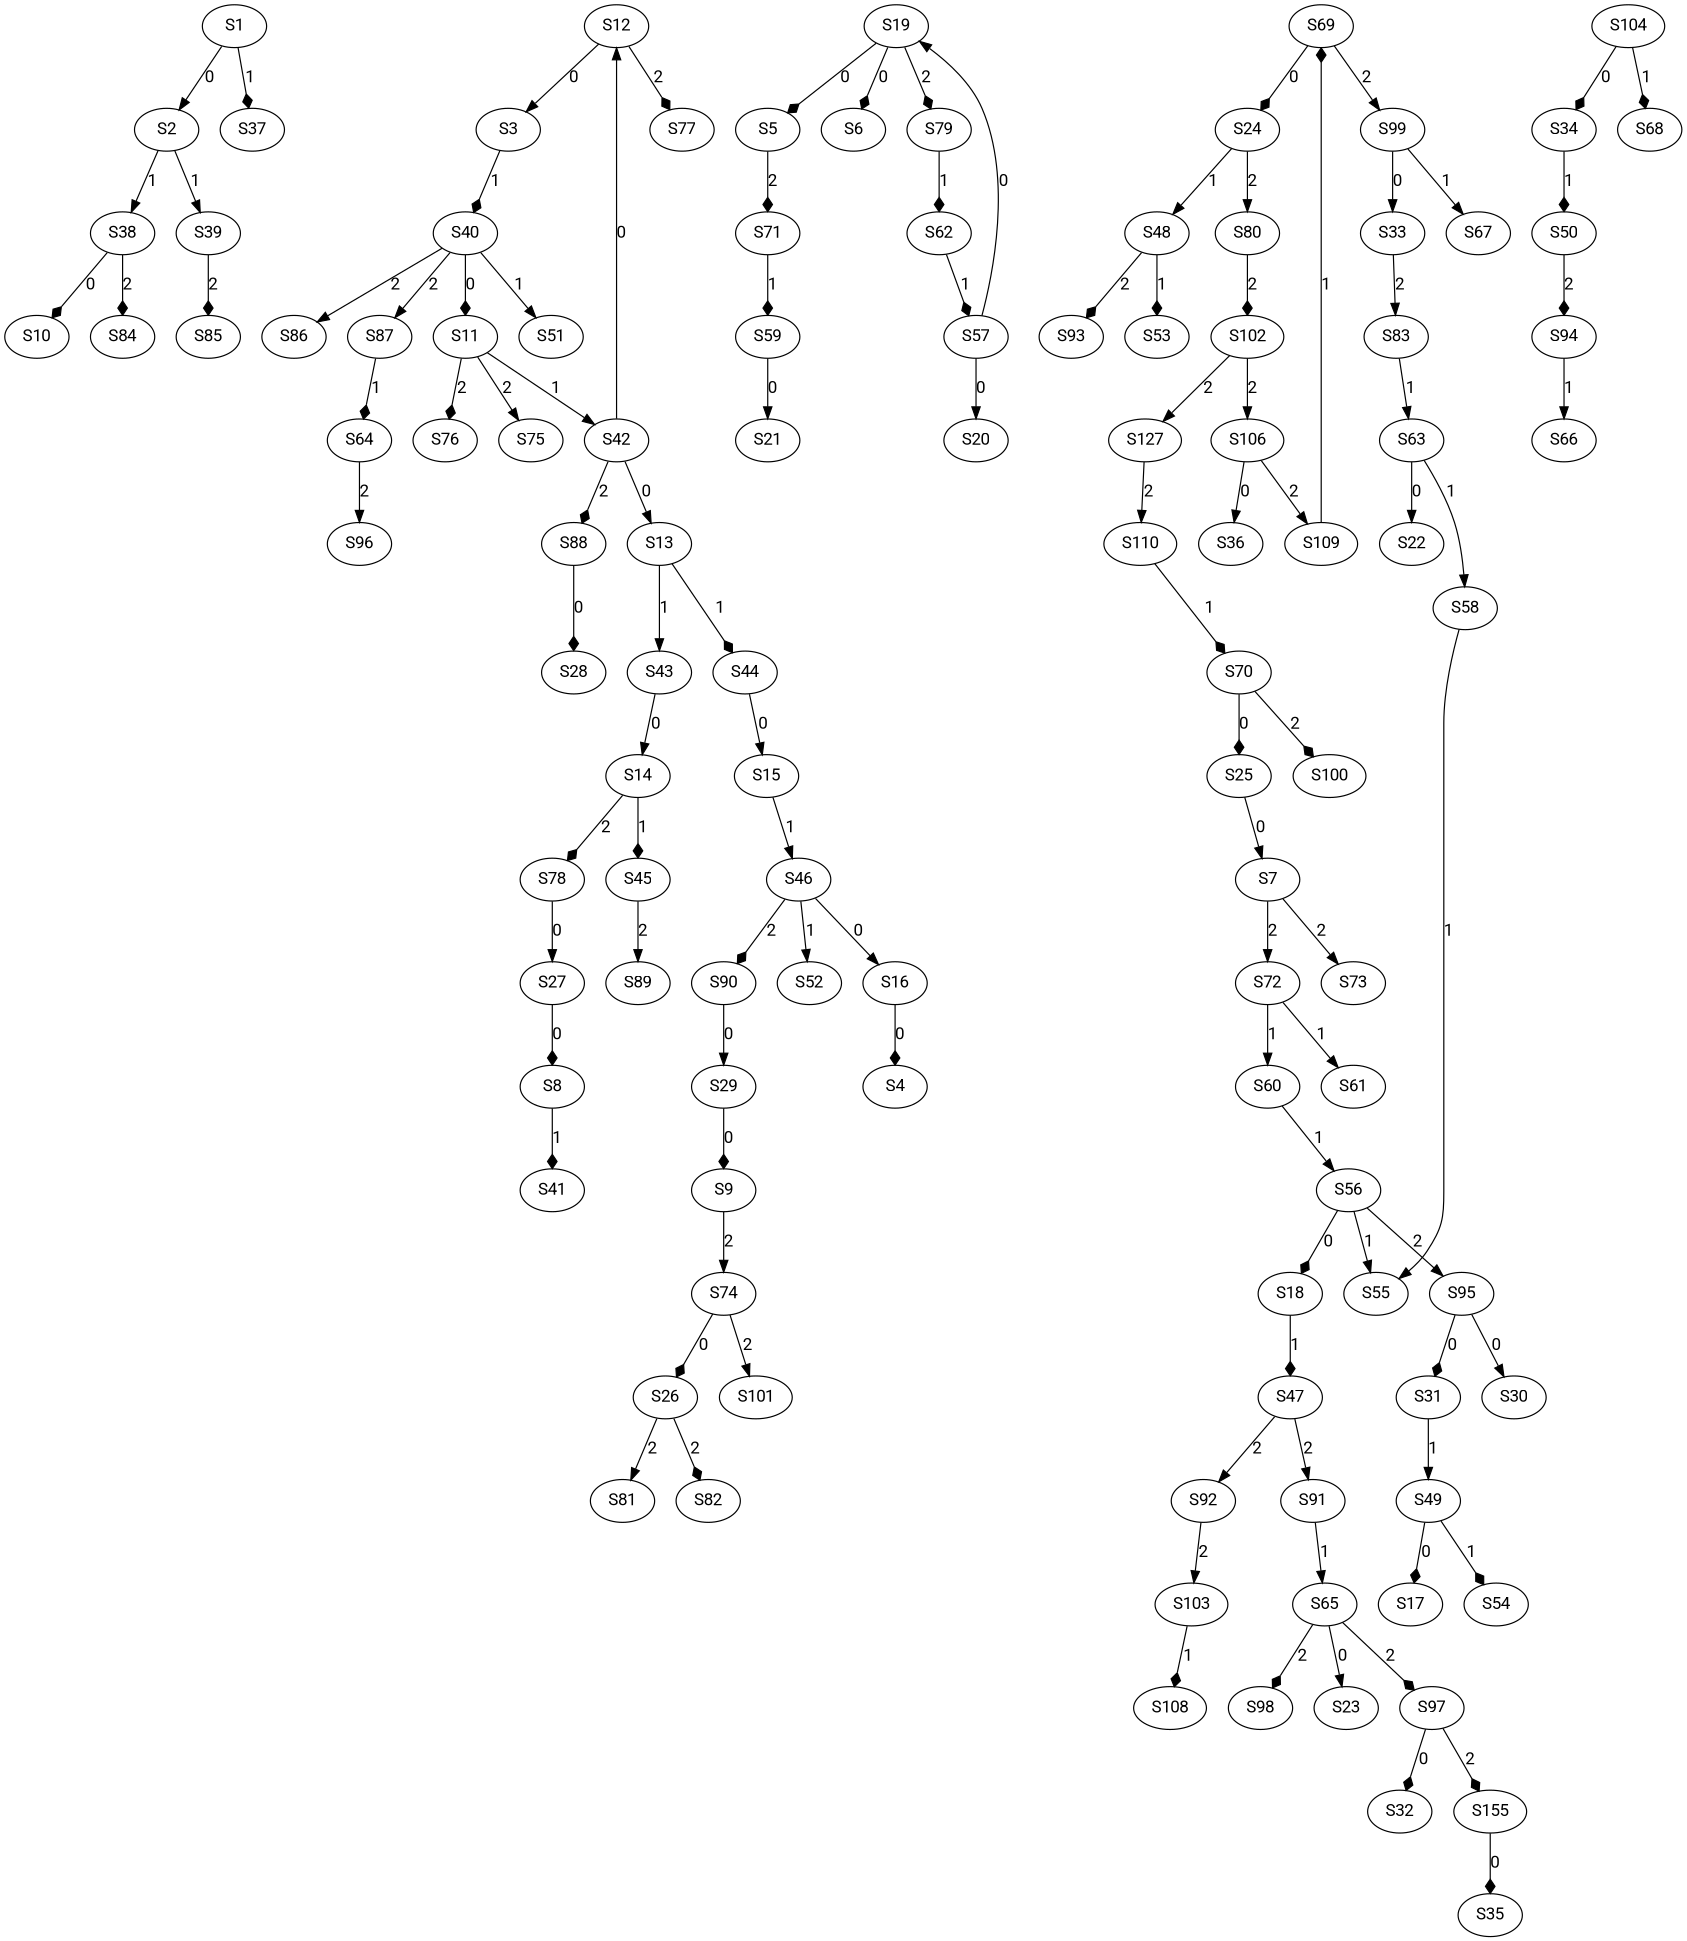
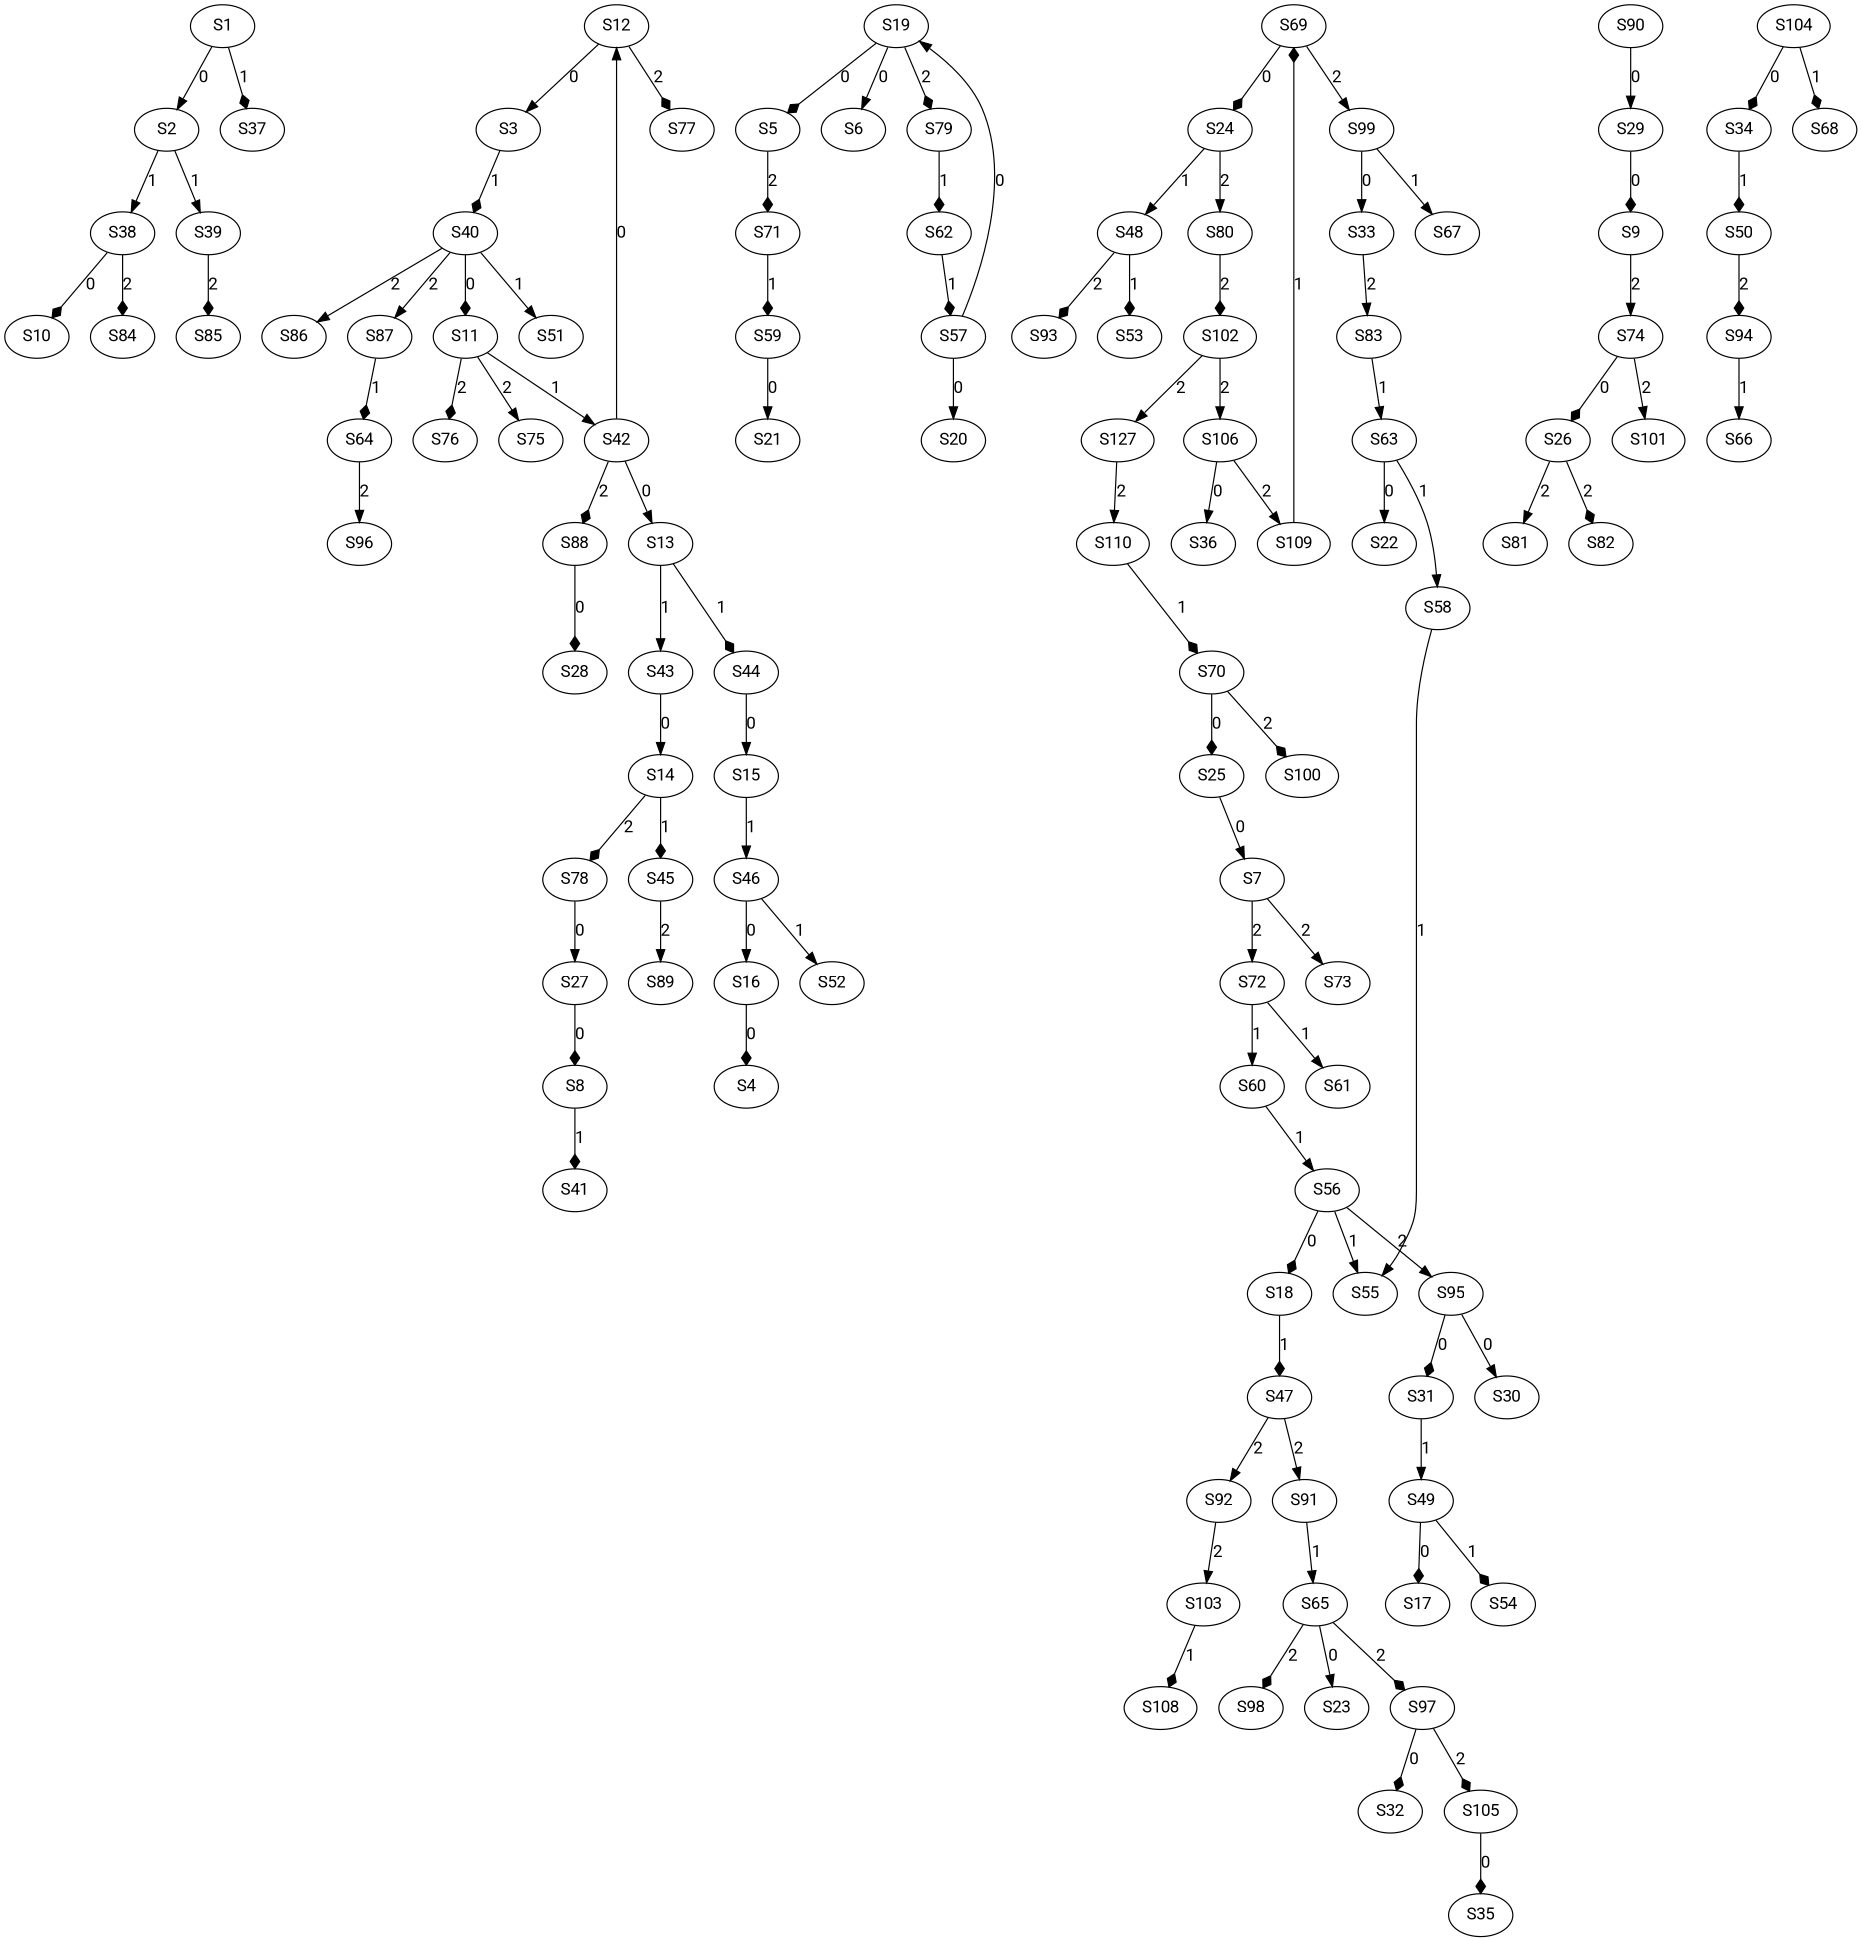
(878, 71) -> (877, 73)
(765, 926) -> none
(1490, 1812) -> (1481, 1812)
